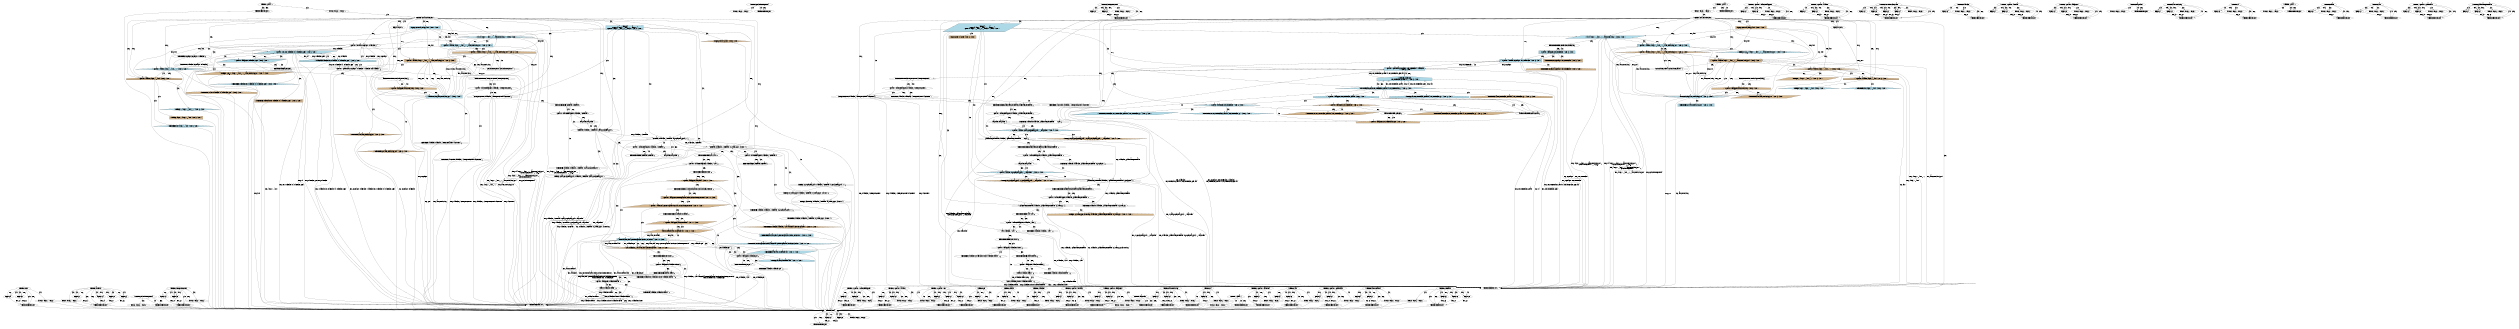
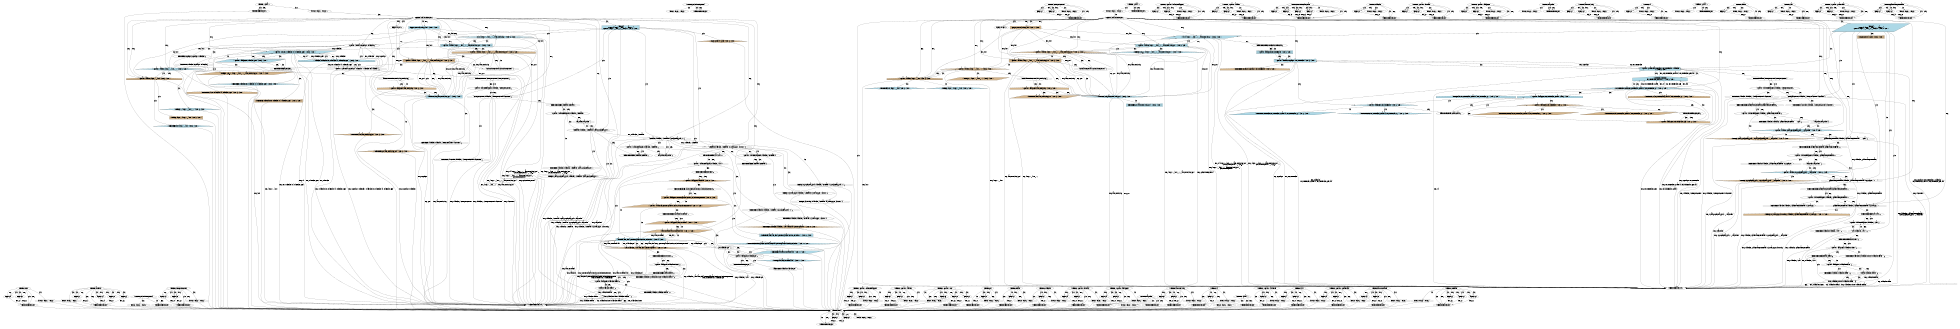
(1563, 61) -> none
(787, 261) -> (789, 261)
